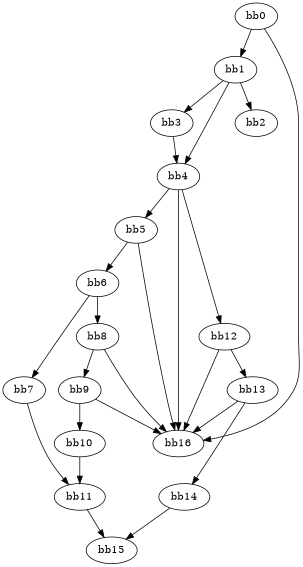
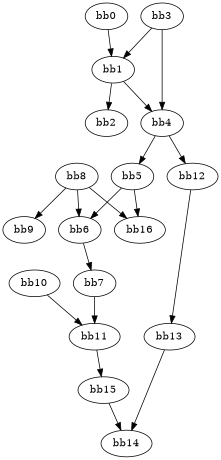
(207, 94) -> (140, 40)
(299, 256) -> none
(98, 306) -> (78, 200)
(178, 306) -> none
(203, 387) -> none
(80, 413) -> none
(125, 415) -> none
(219, 415) -> none
(151, 521) -> (113, 413)
